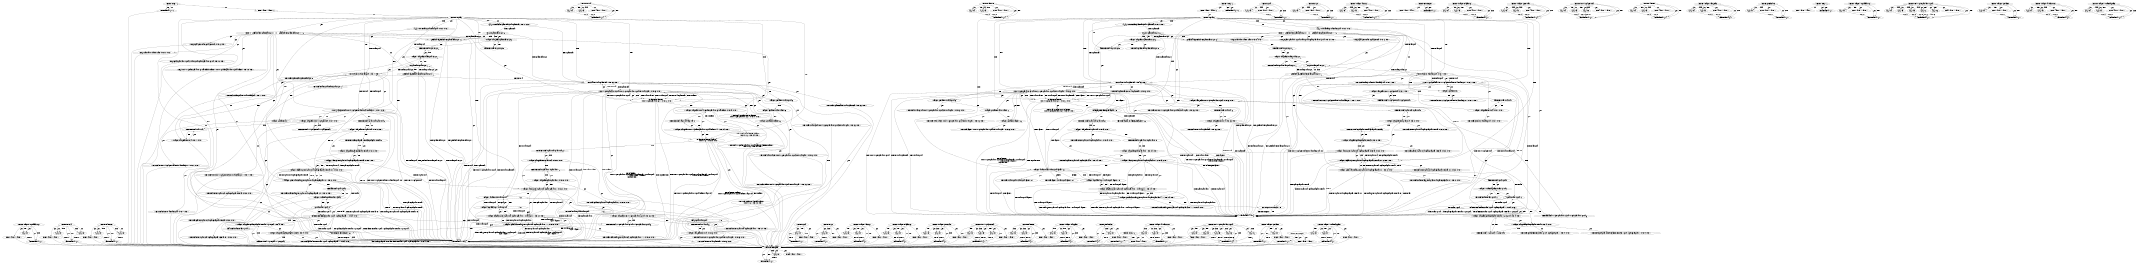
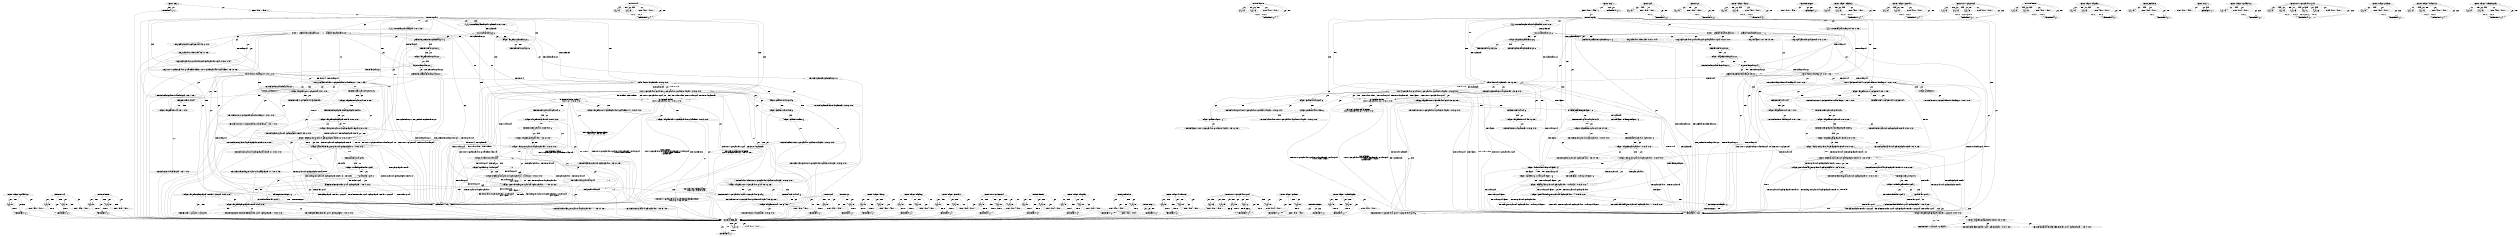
none -> (1761, 40)
(682, 121) -> none
(1017, 181) -> none
